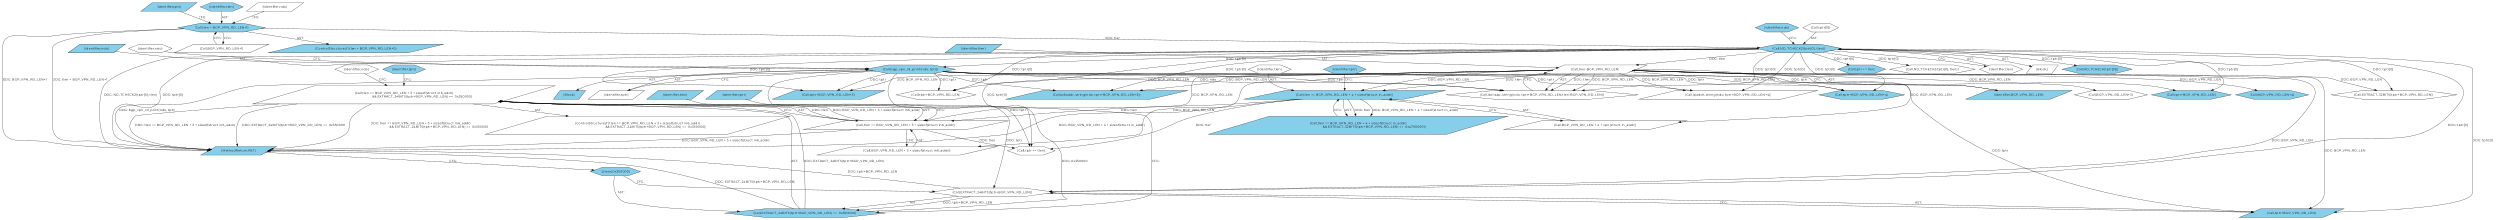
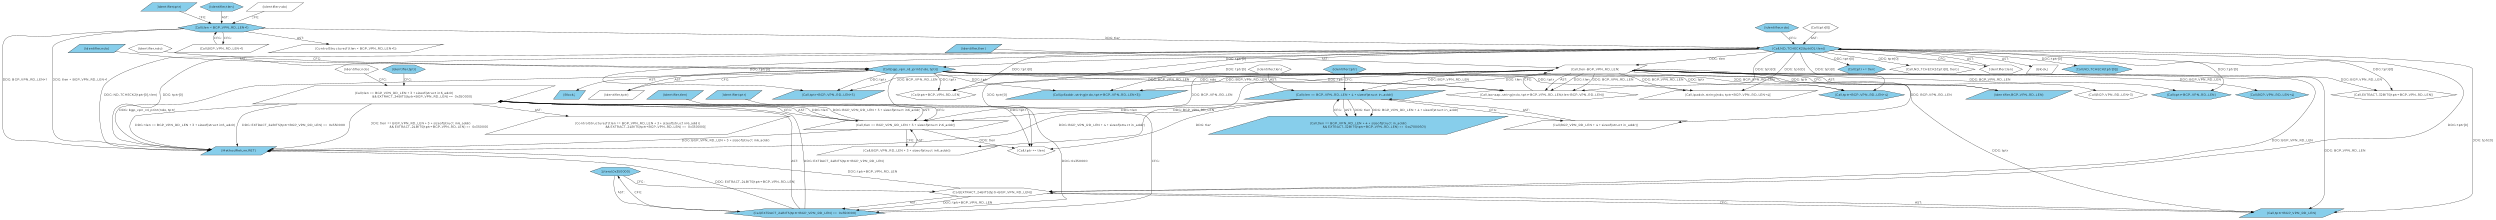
(356, 48) -> (356, 48)
(864, 107) -> none
(1595, 125) -> (1595, 125)
(428, 161) -> (645, 203)
